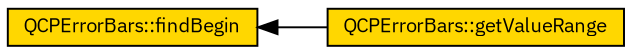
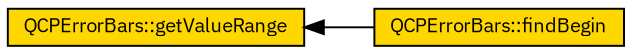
(303, 27) -> (349, 27)
